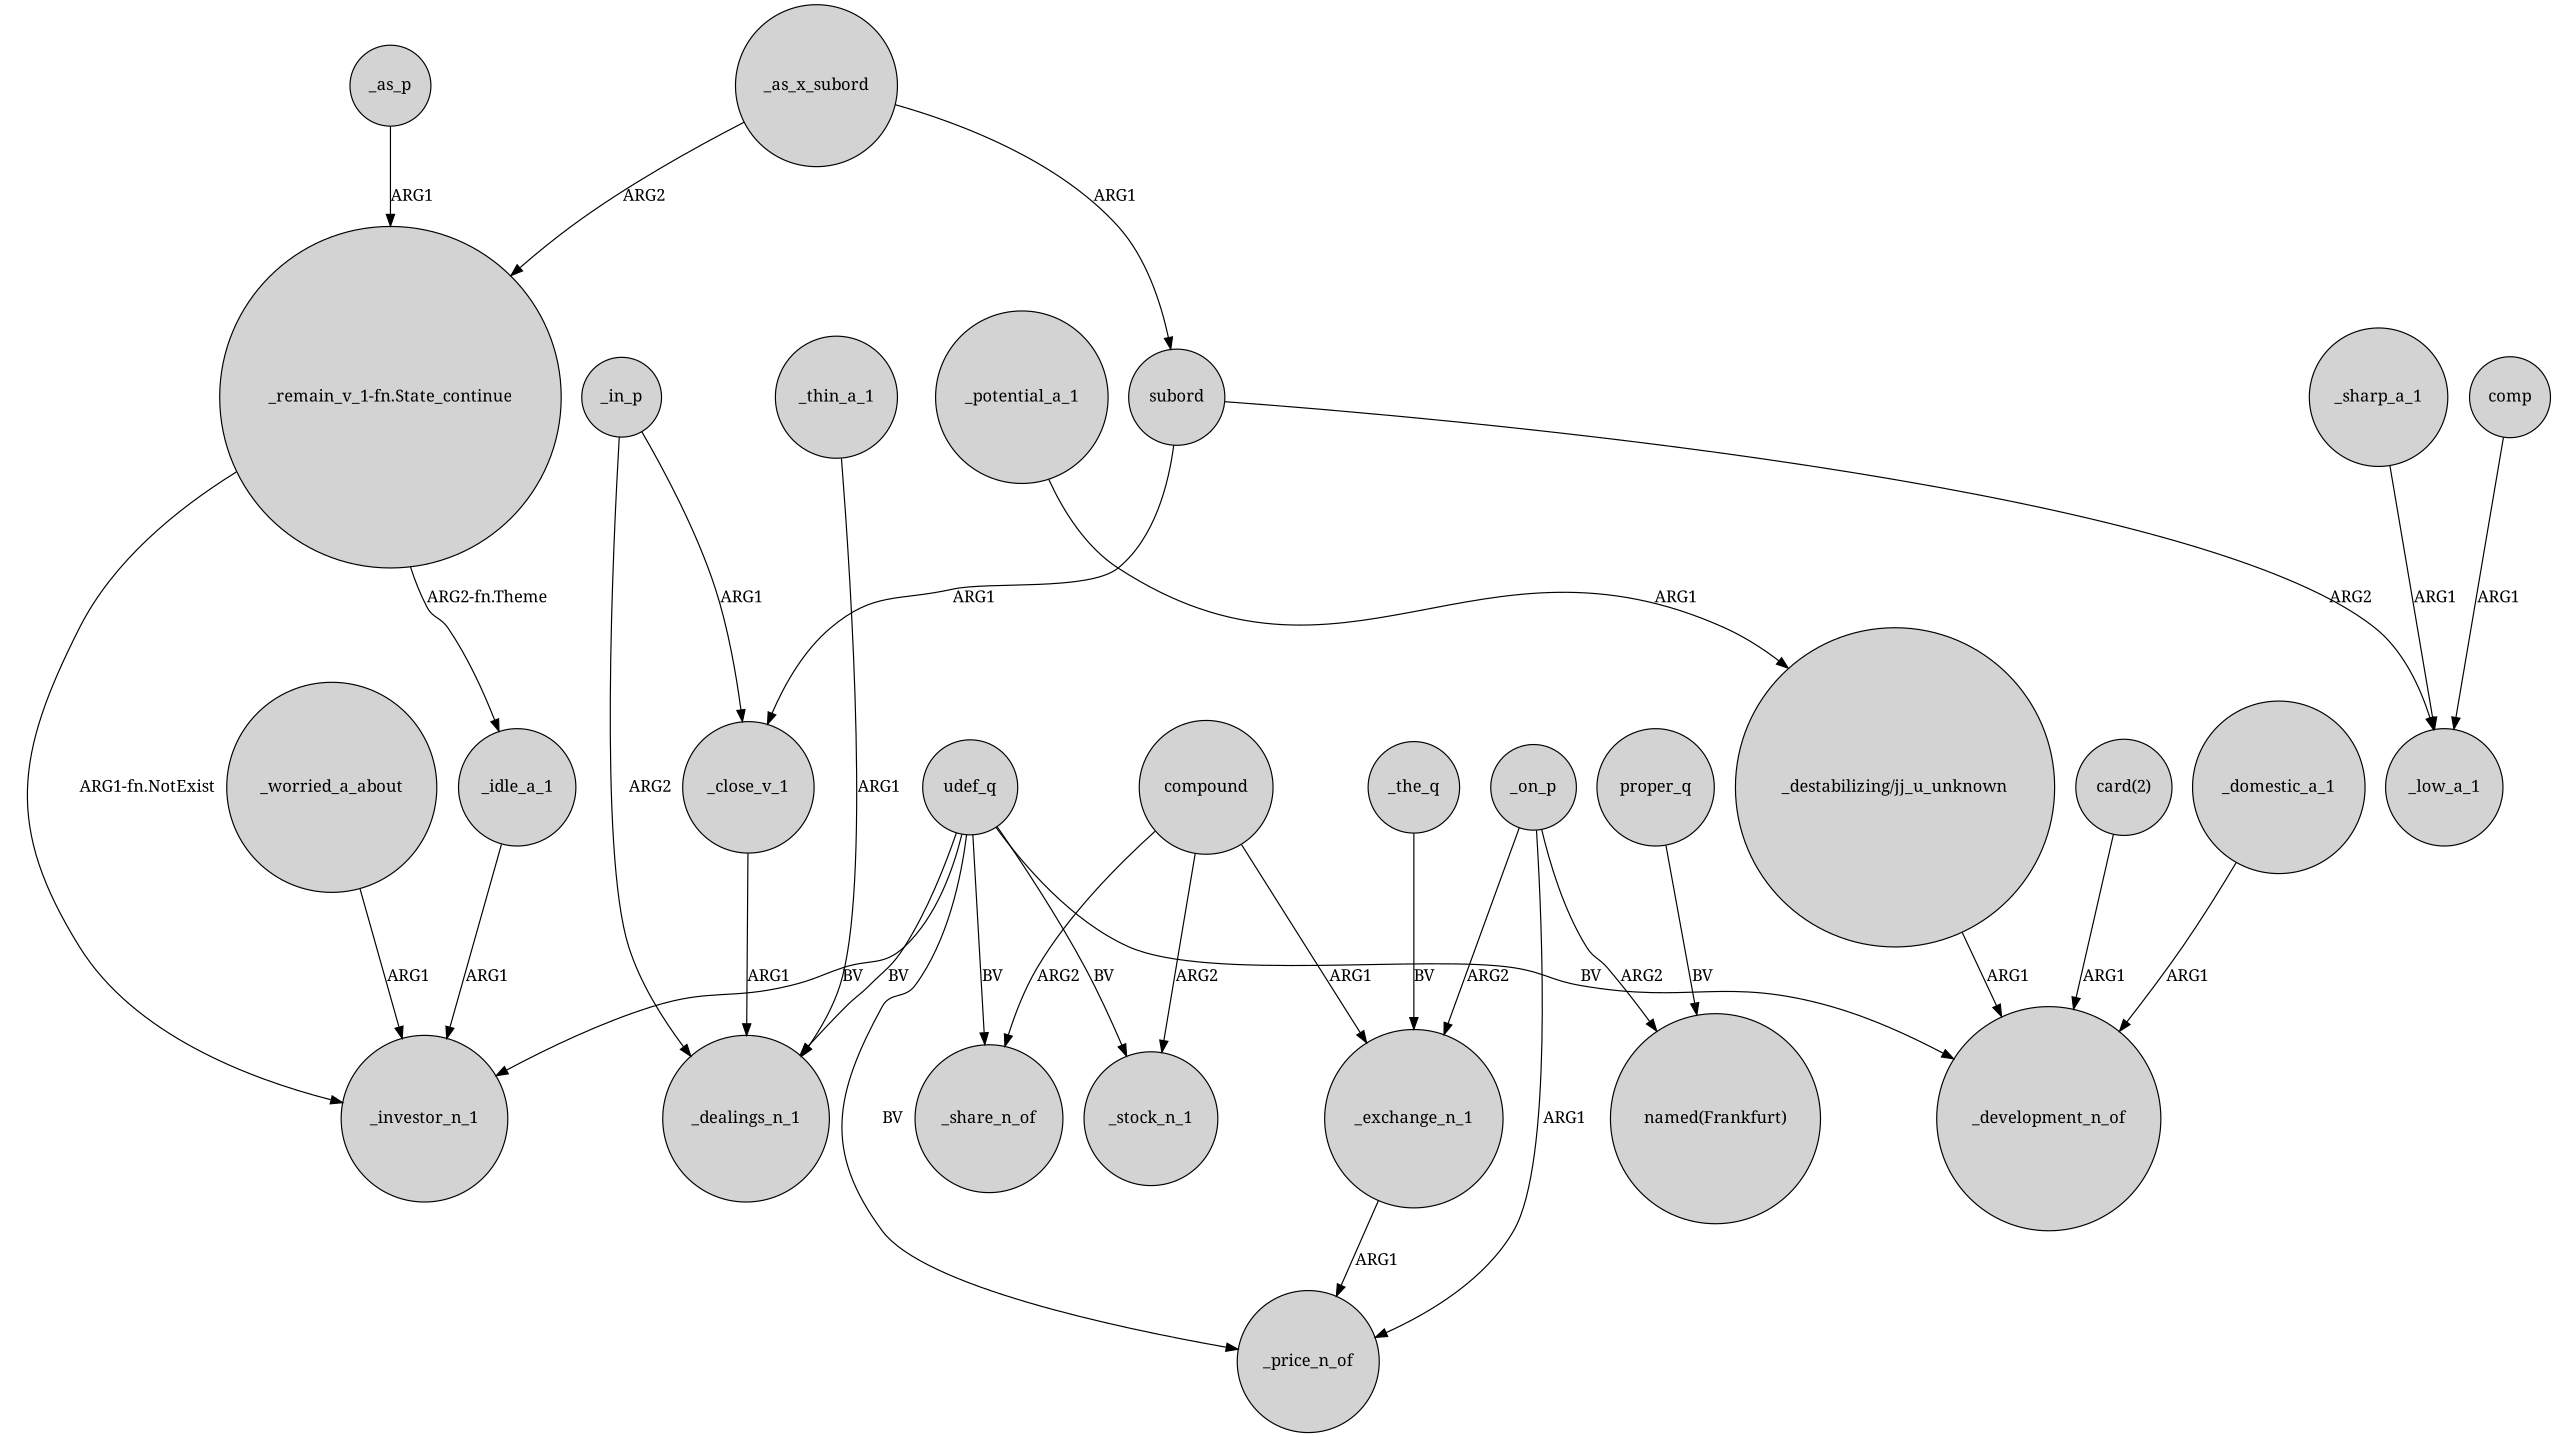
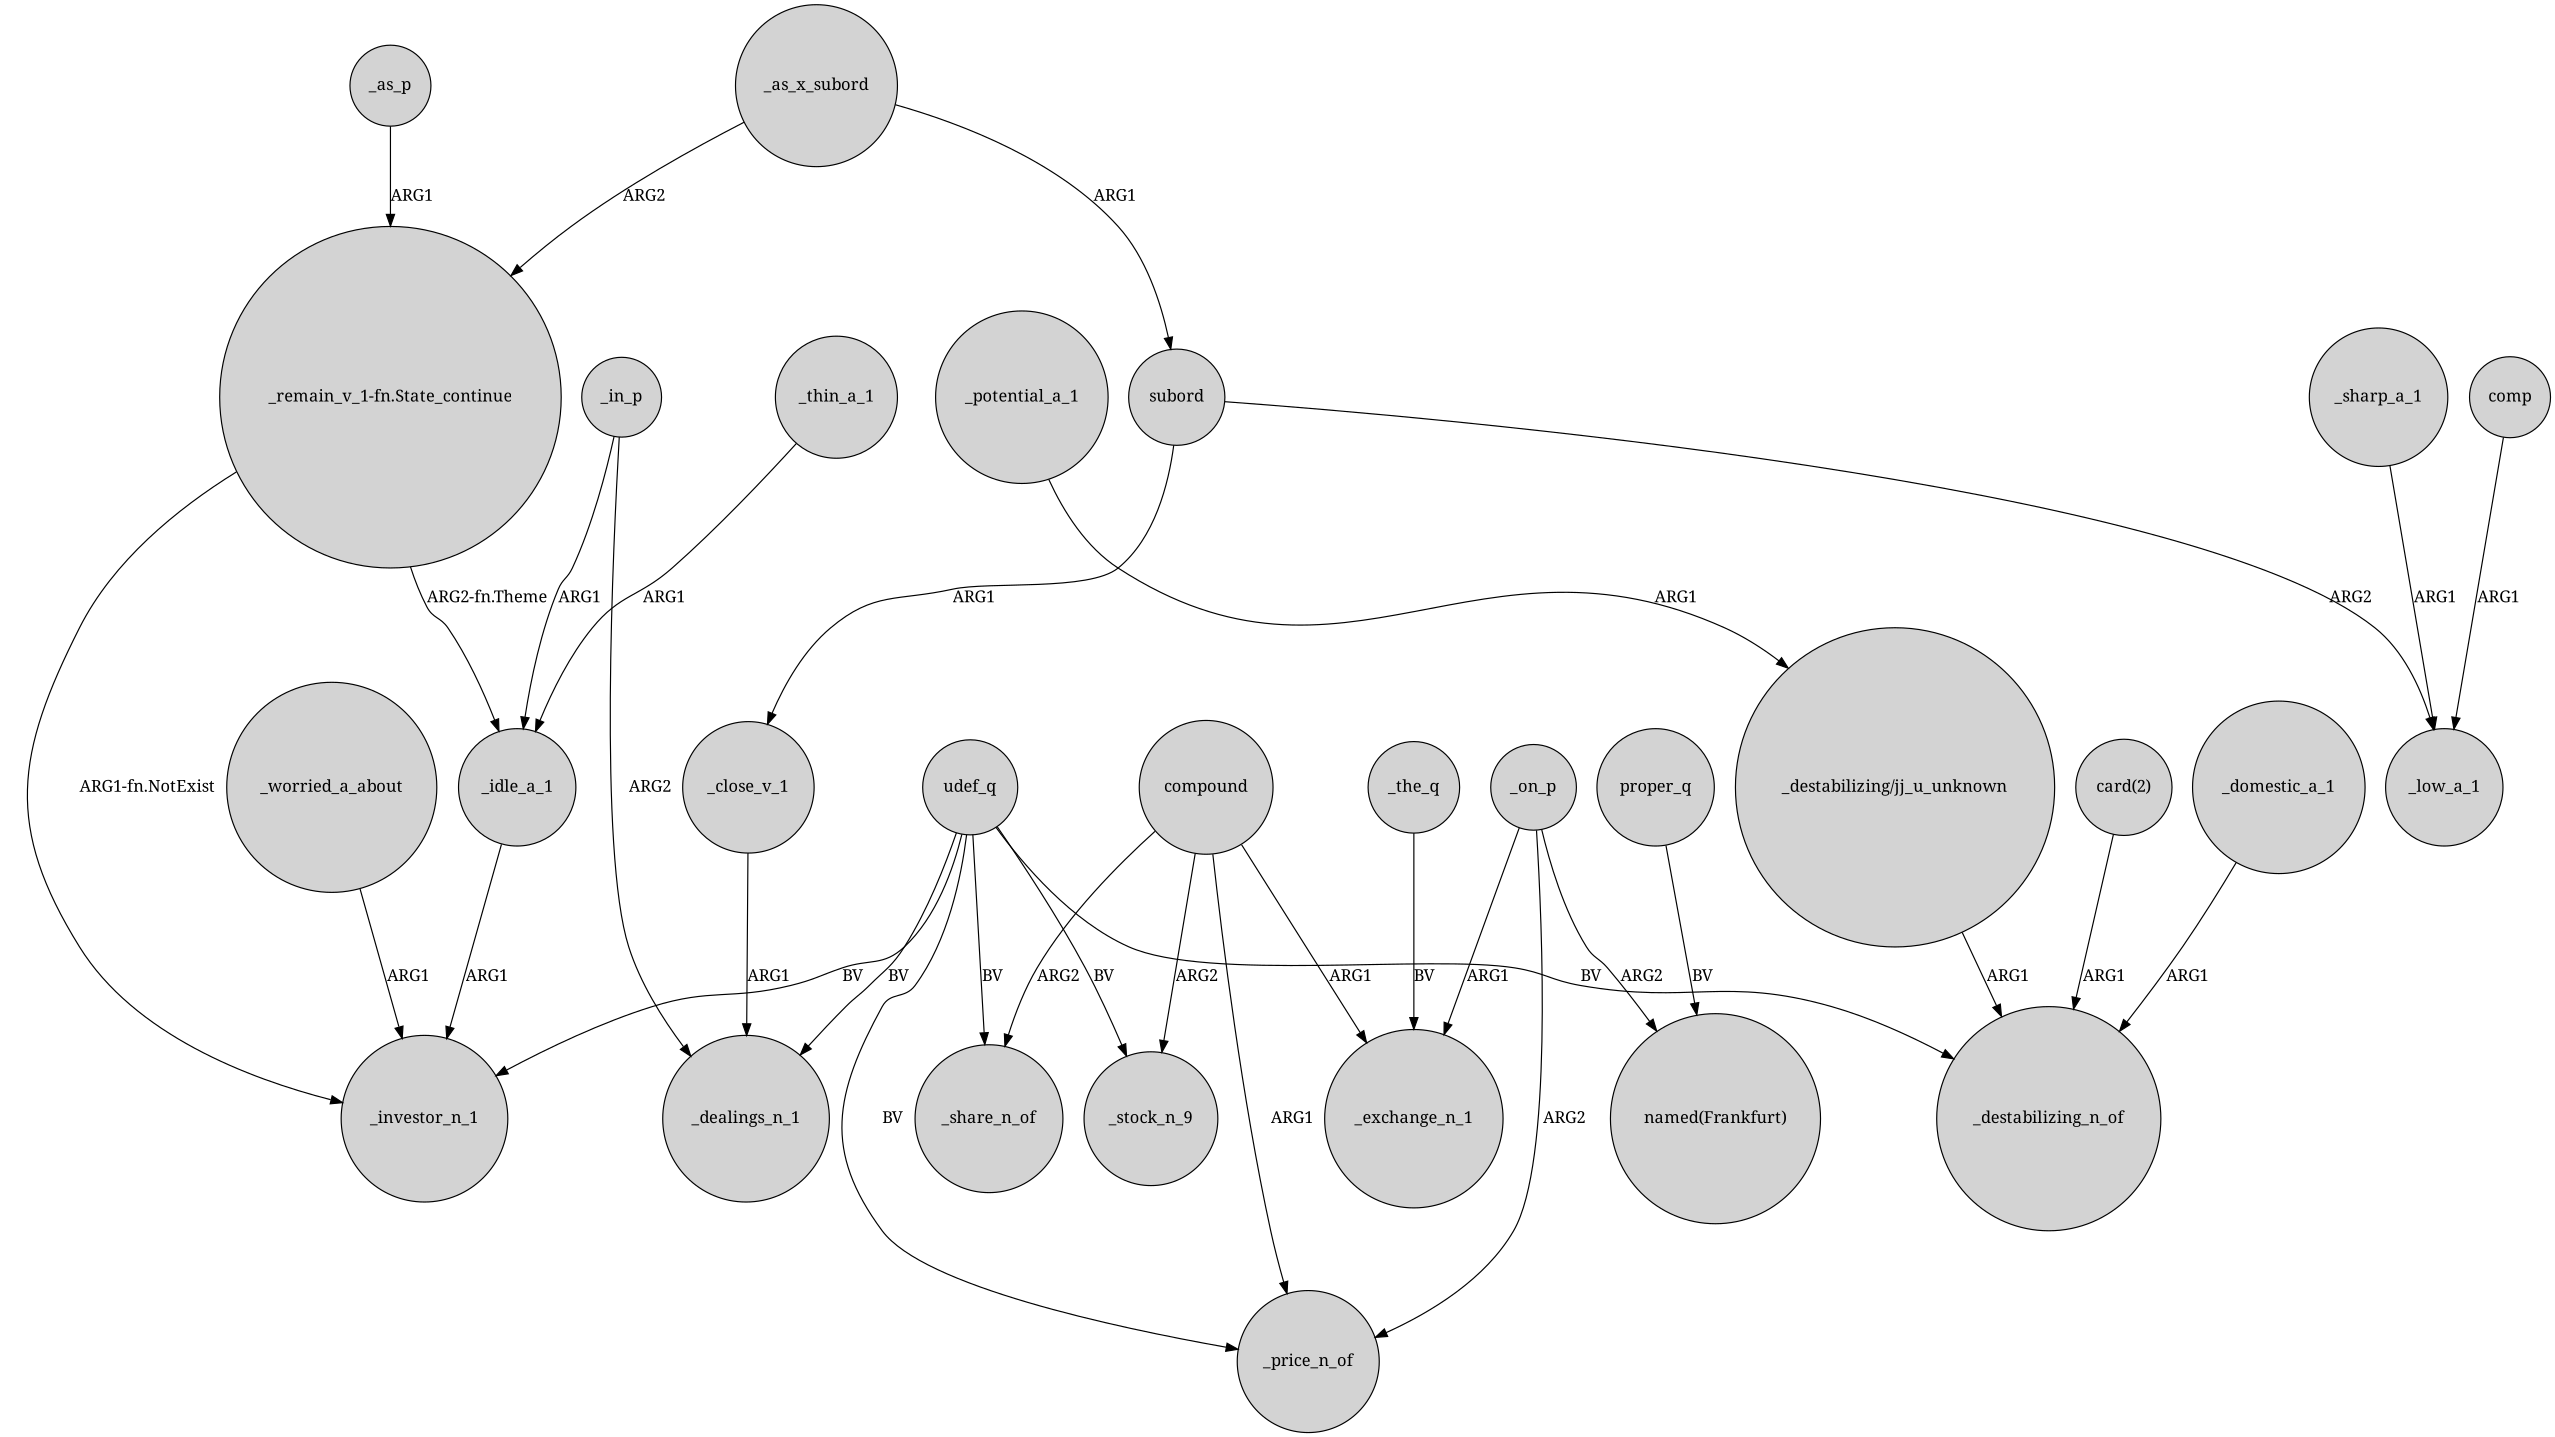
(707, 565) -> (567, 576)
(856, 757) -> (660, 578)
(1488, 977) -> (1488, 977)
(1151, 1119) -> (1151, 1119)
(1565, 1119) -> (1565, 1119)
(2049, 1119) -> (2049, 1119)
(1360, 1243) -> (1241, 1069)
